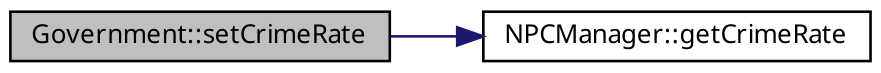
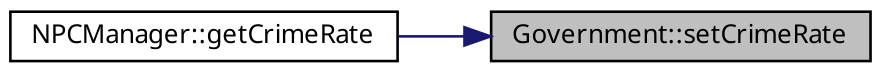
(424, 36) -> (431, 36)
